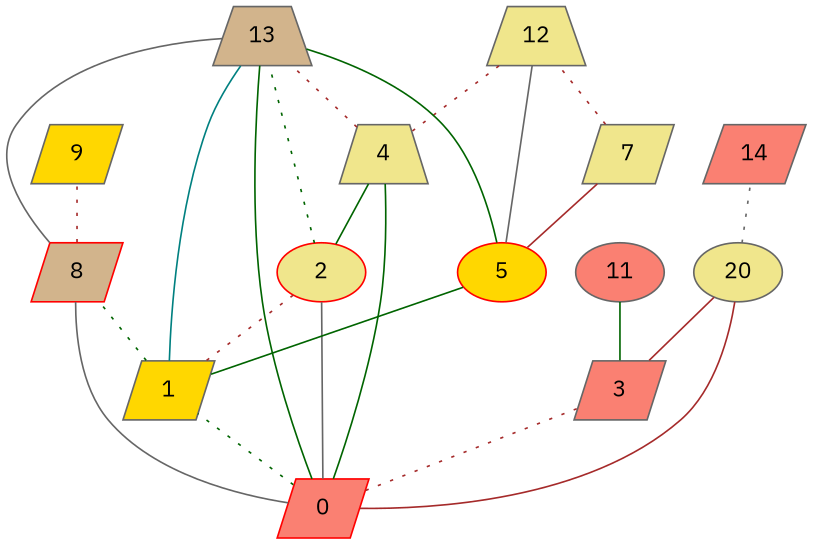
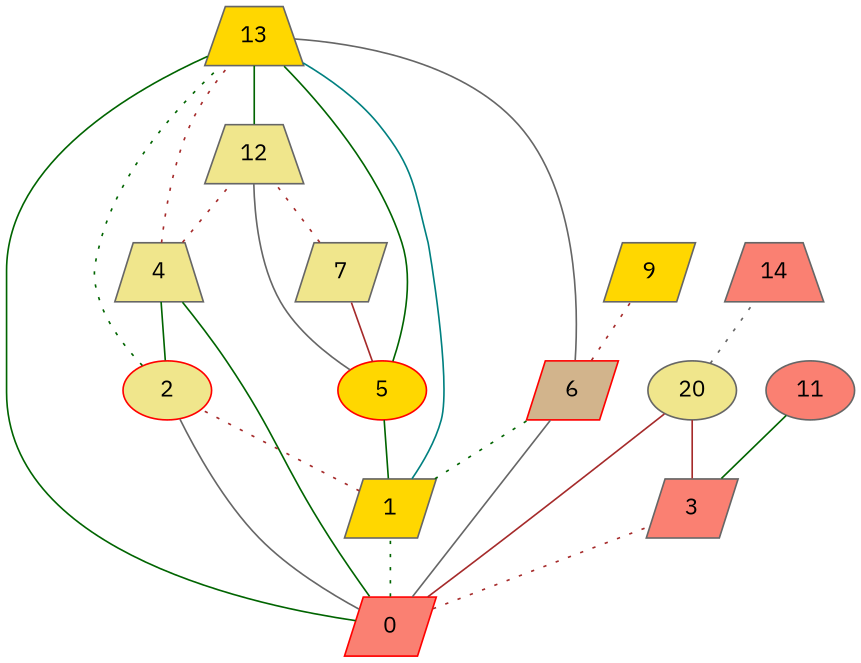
(262, 36) -> (254, 36)
none -> (254, 95)
(754, 154) -> (774, 272)
(77, 272) -> (572, 390)
